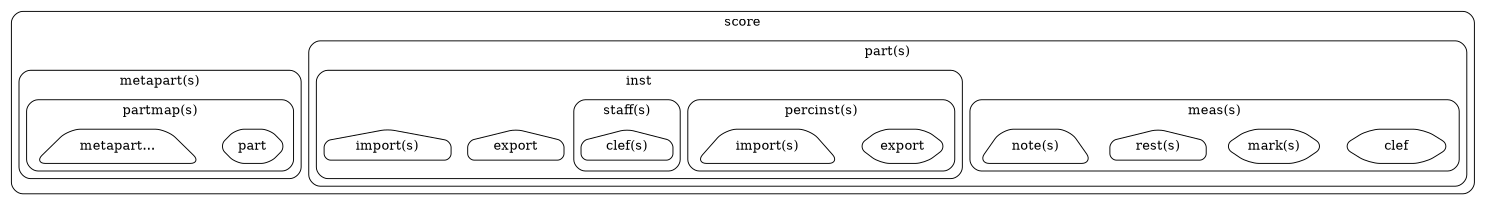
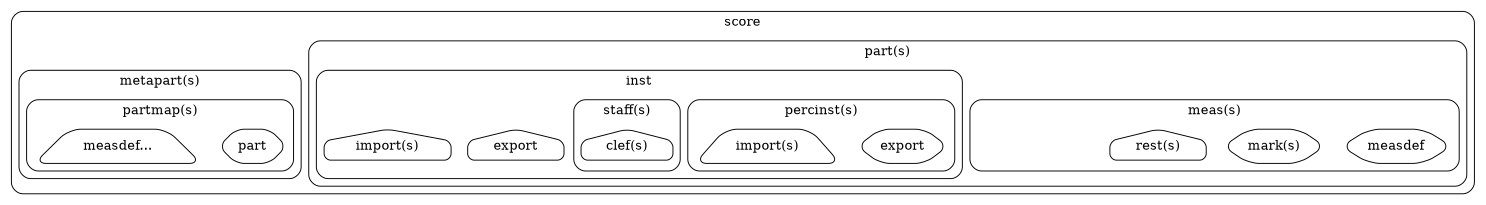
(118, 146) -> (118, 146)
(1036, 146) -> none
(1396, 146) -> (1396, 146)
